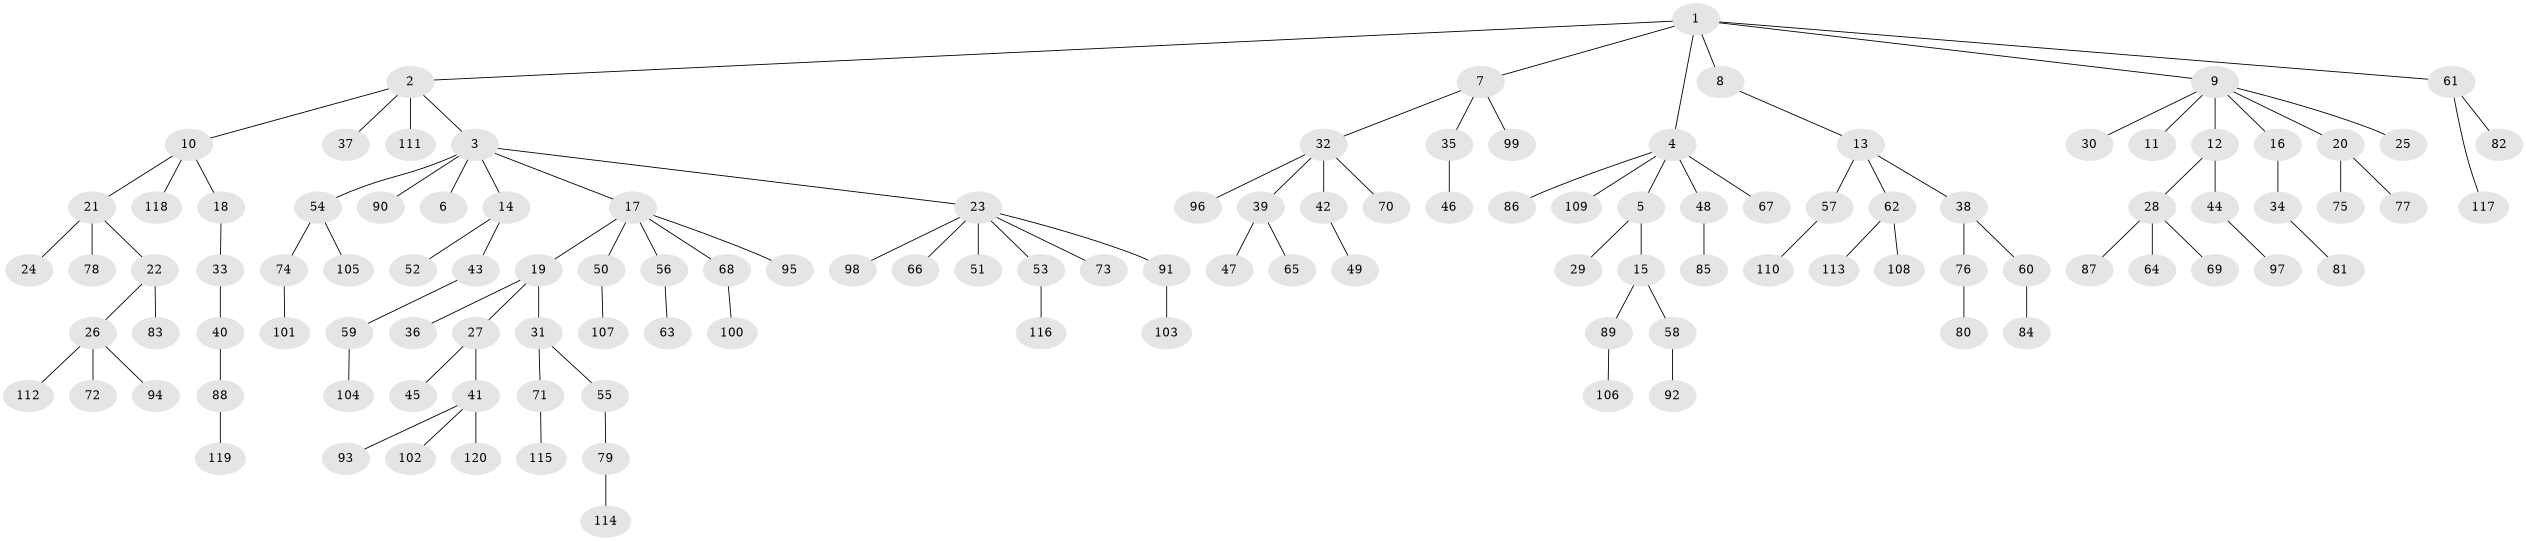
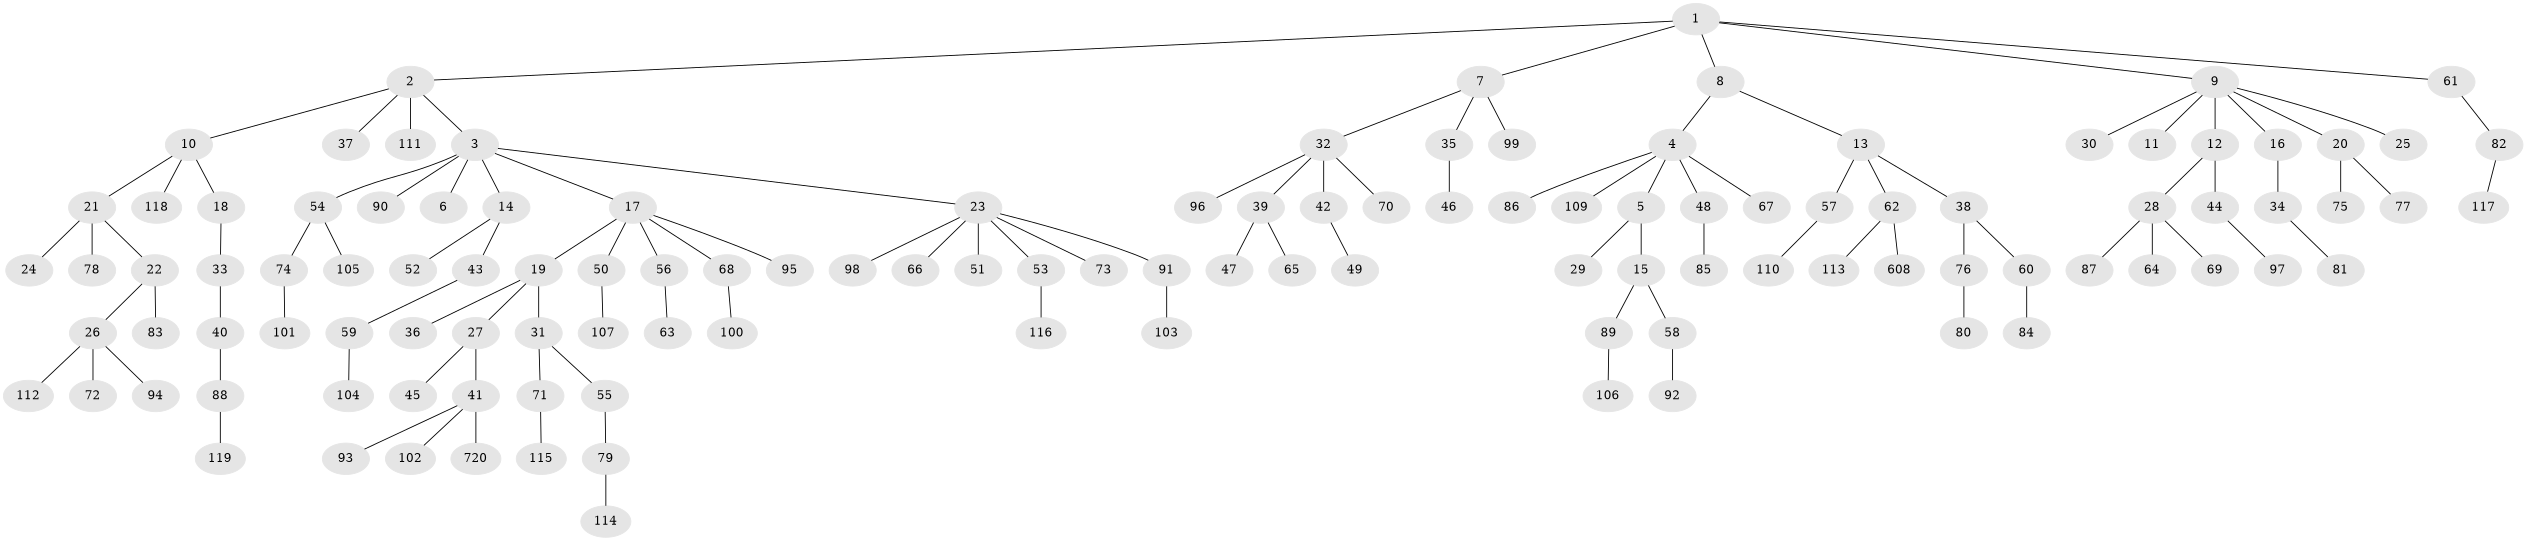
(1684, 82) -> (1697, 113)
(2464, 145) -> (2492, 176)
(1899, 270) -> (1899, 270)
(476, 459) -> (476, 459)
